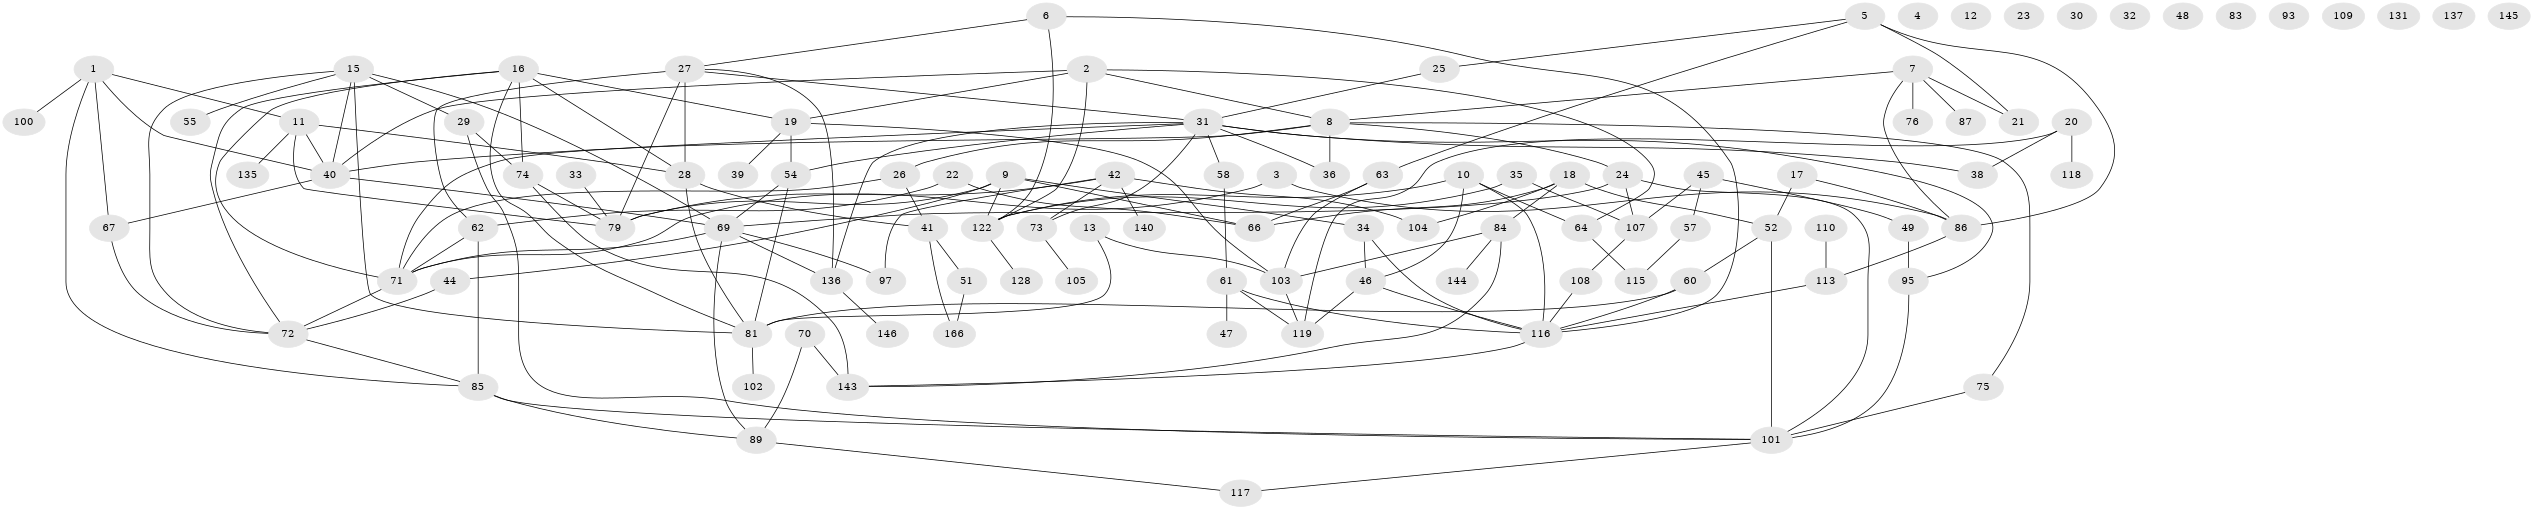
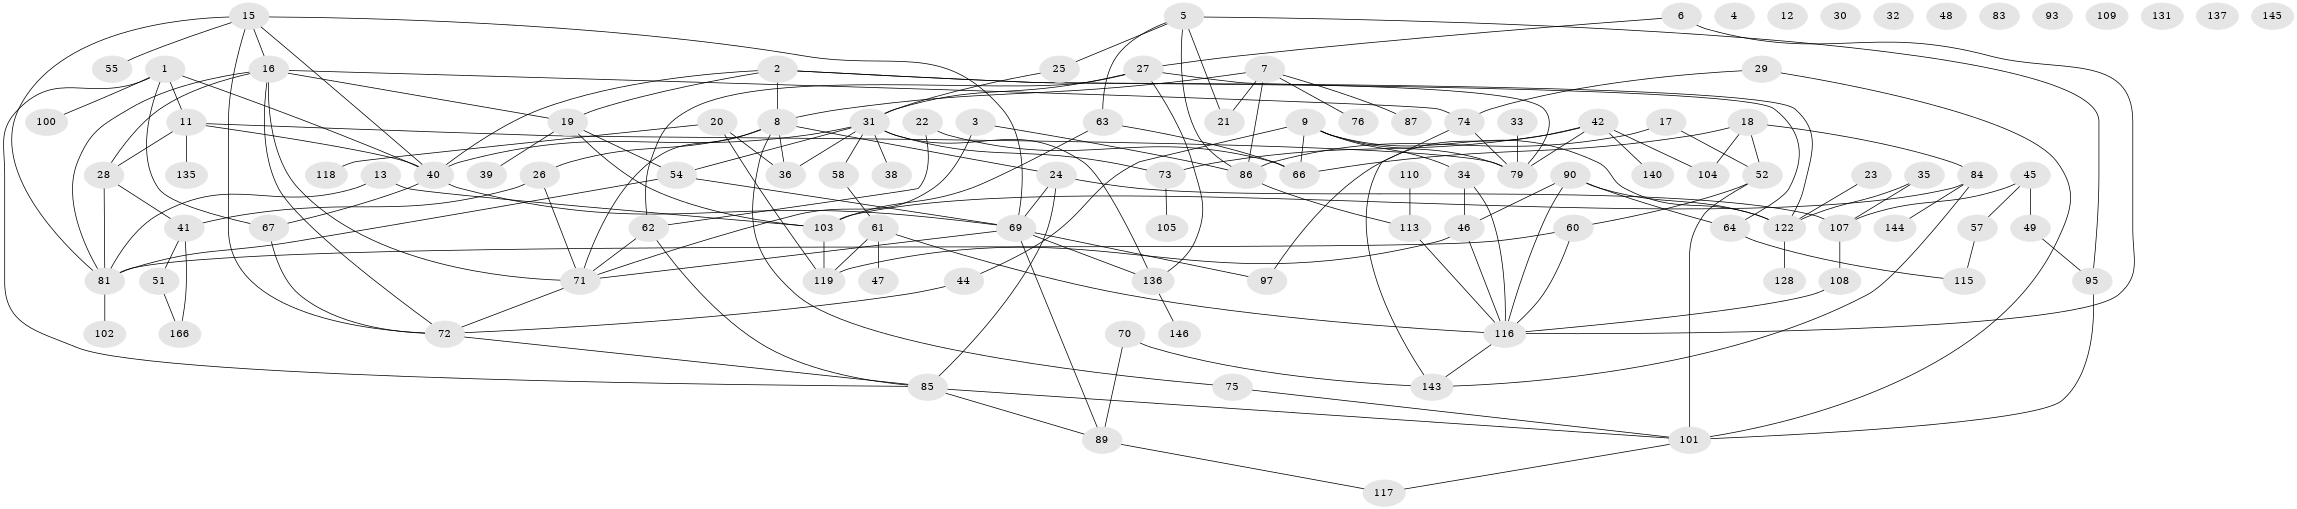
(409, 96) -> (259, 43)
(1052, 118) -> (1833, 199)
(685, 122) -> none
(2025, 149) -> (752, 149)
(1814, 160) -> (1707, 35)
(1464, 175) -> (1570, 175)
(1865, 230) -> (1013, 291)
